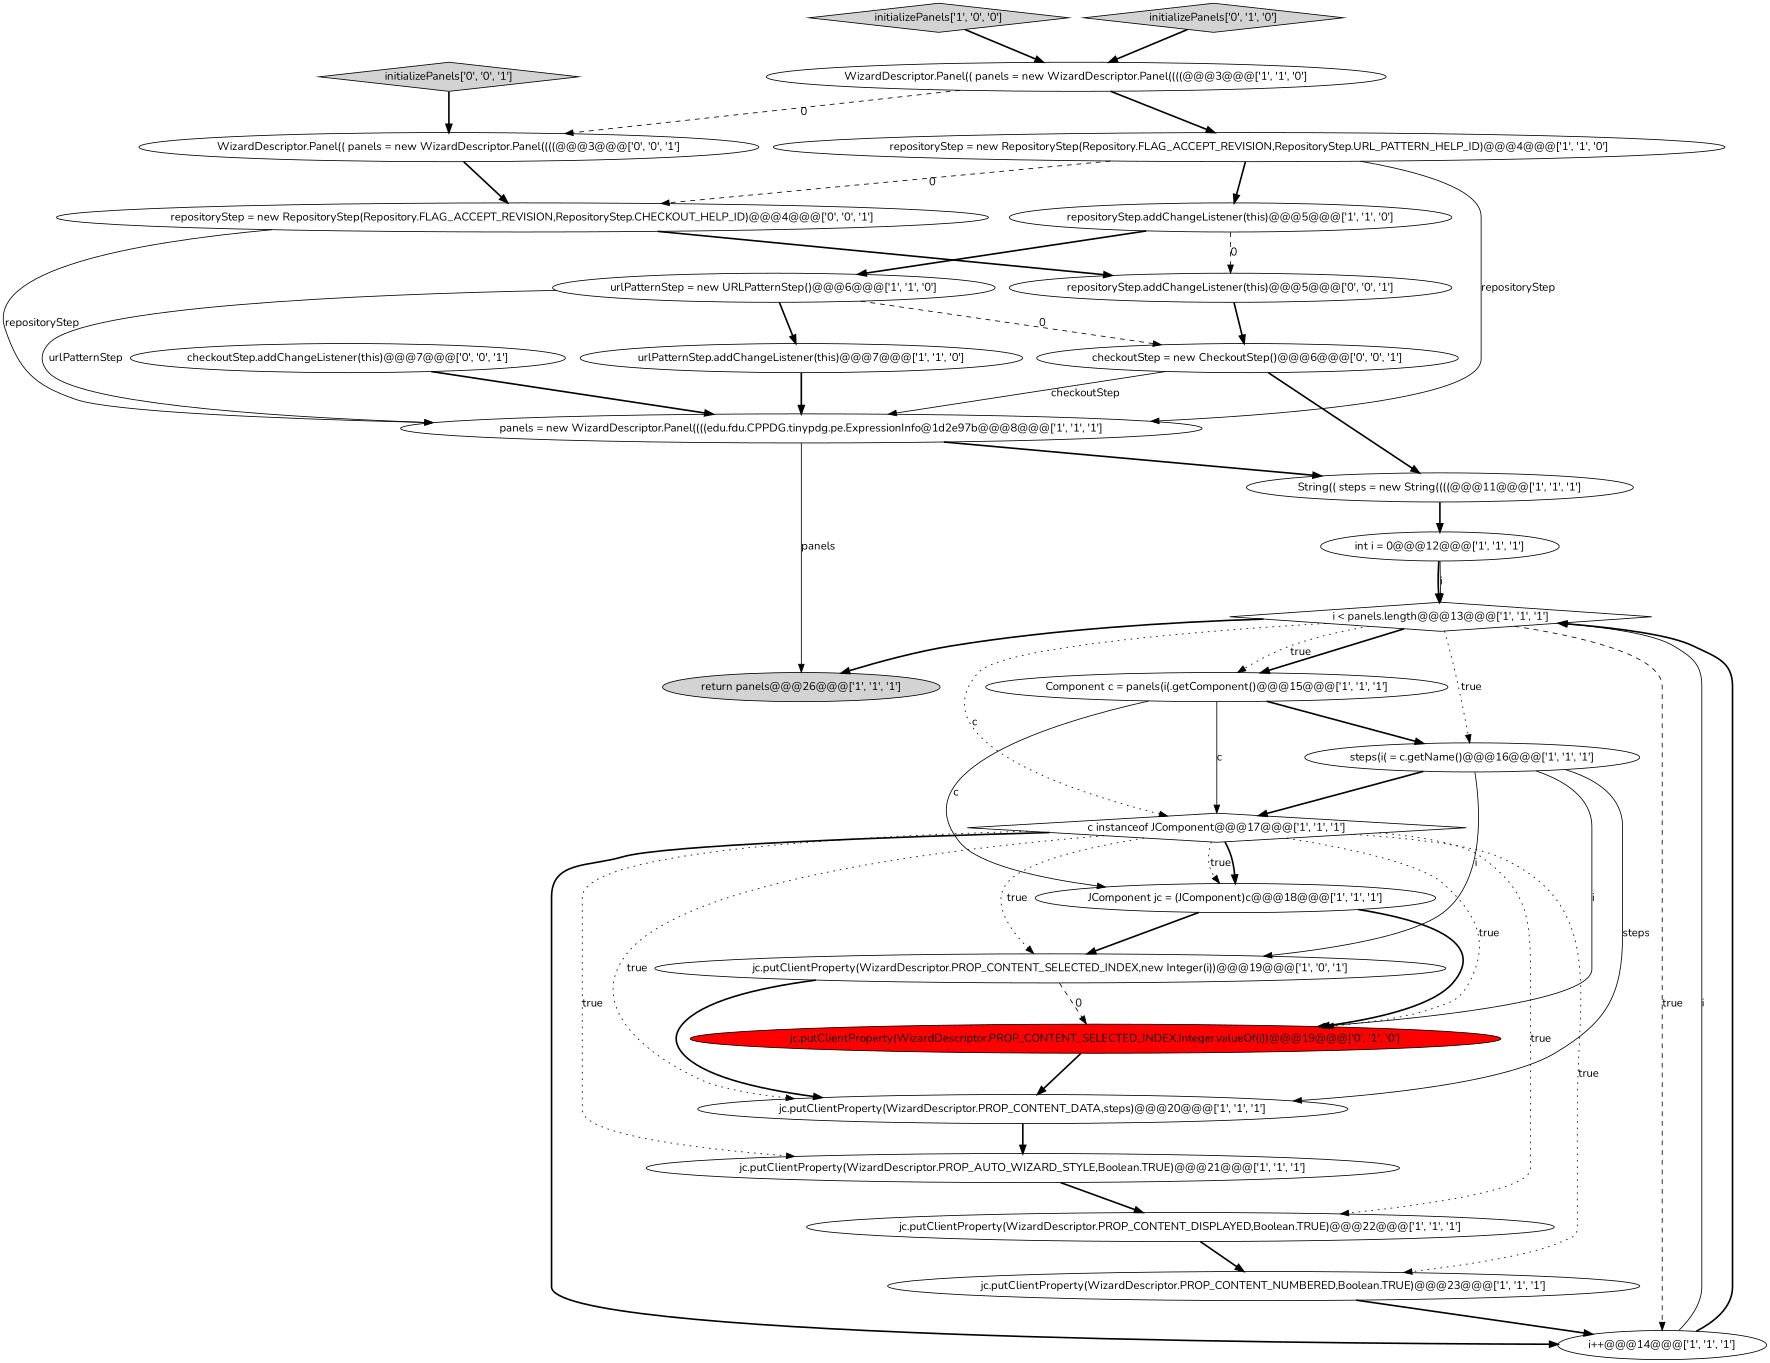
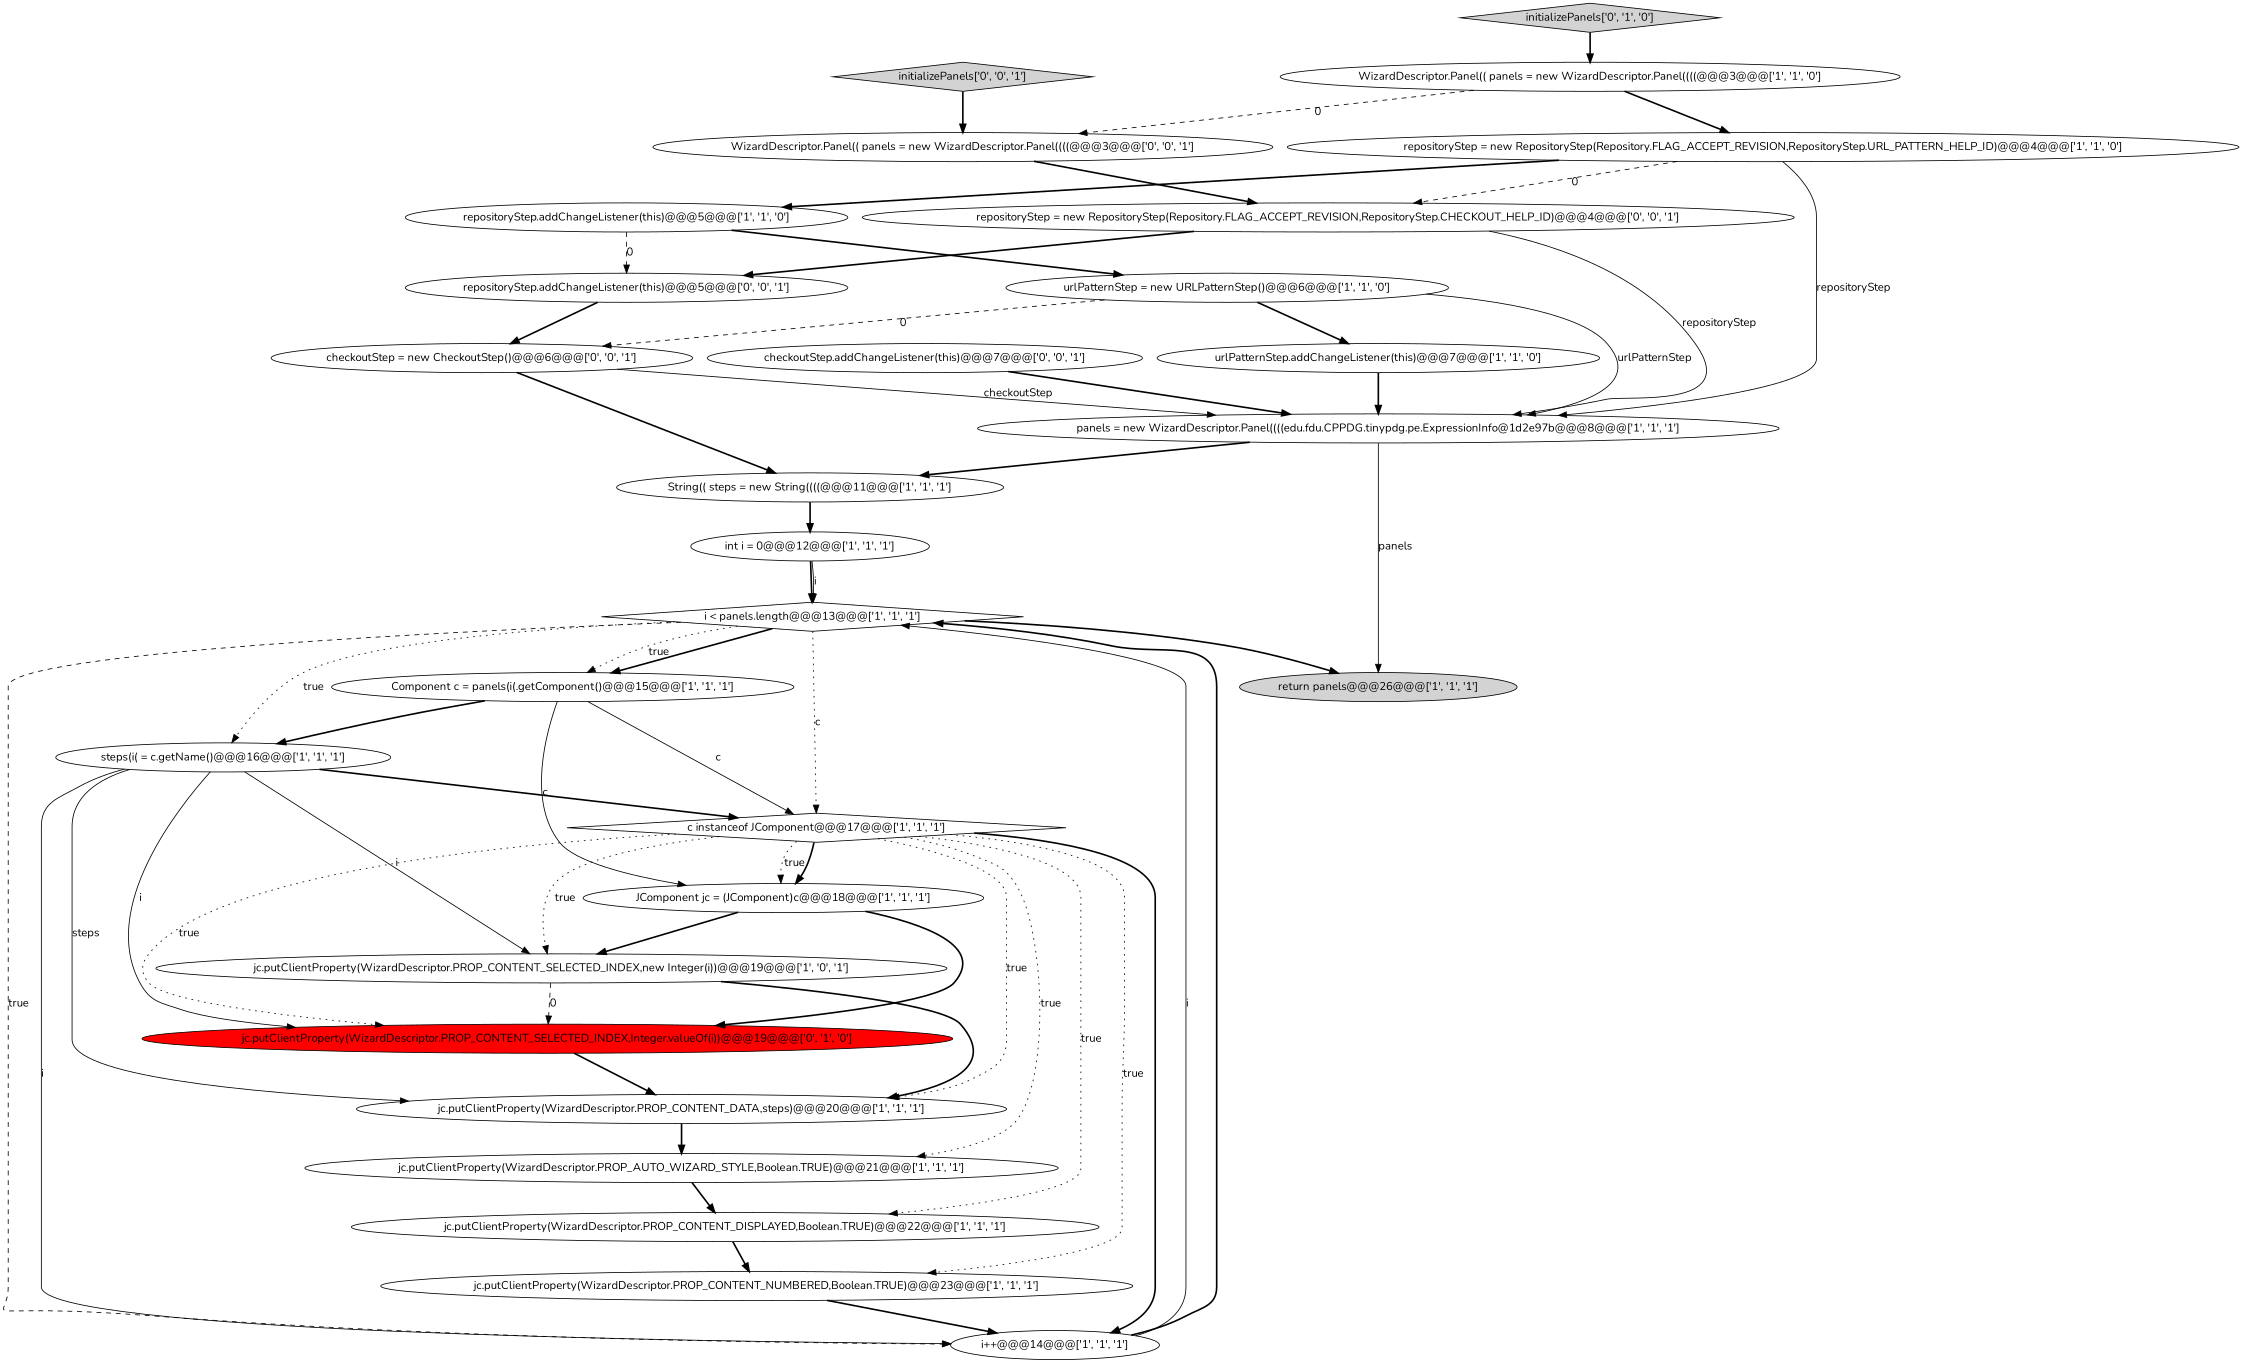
(939, 18) -> none
none -> (96, 1306)
